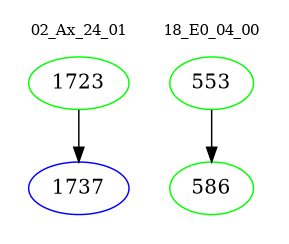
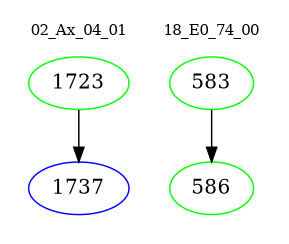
(79, 31) -> (79, 31)
(212, 31) -> (212, 31)
(212, 83) -> (212, 83)
